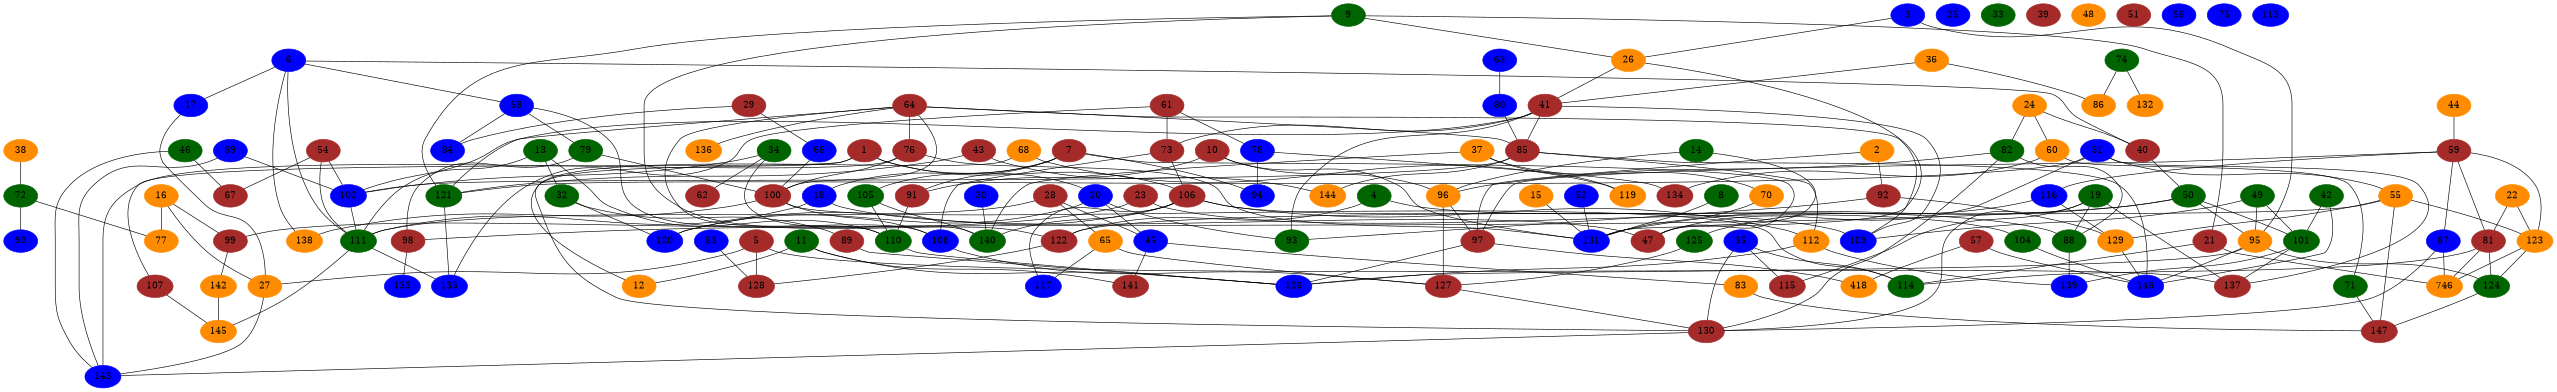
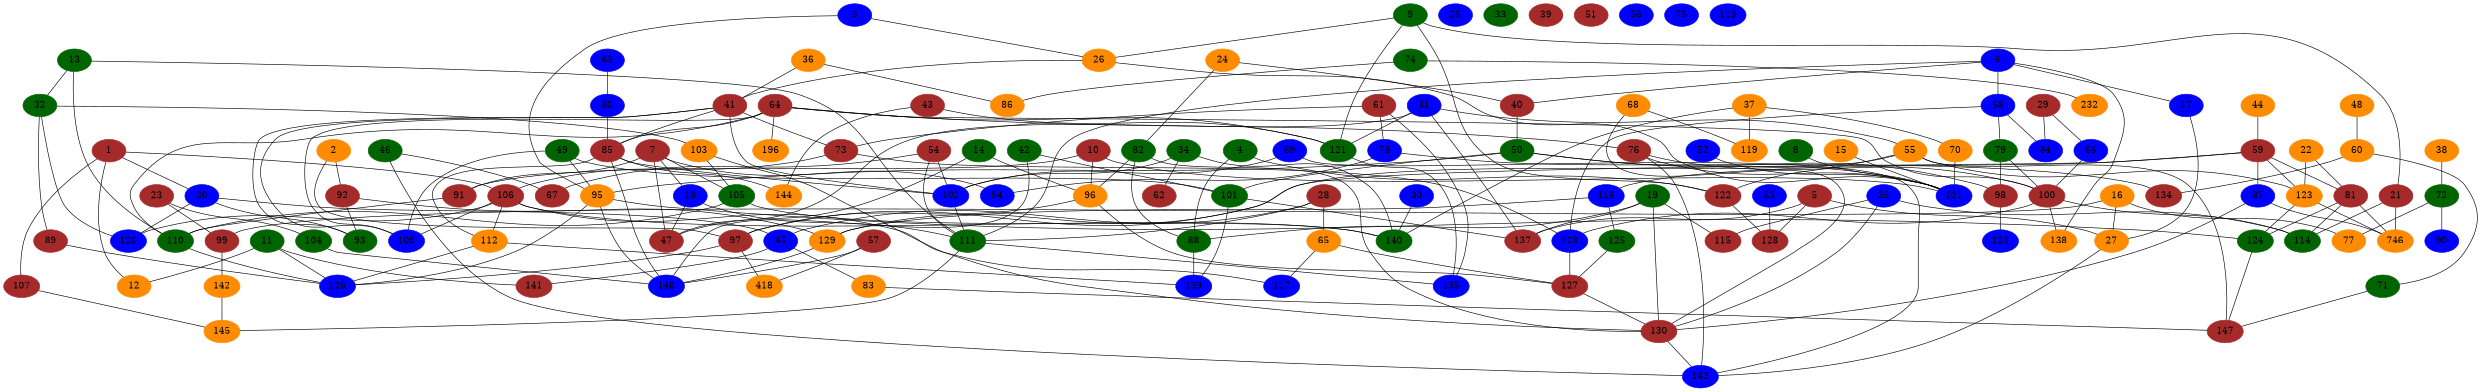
(2145, 105) -> (2090, 105)
(2041, 128) -> (2357, 128)
none -> (699, 151)
(704, 151) -> (771, 151)
